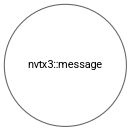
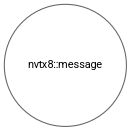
(65, 65) -> (65, 65)
